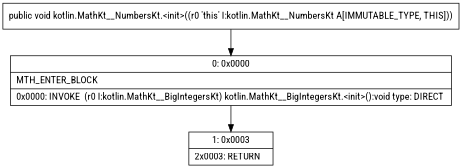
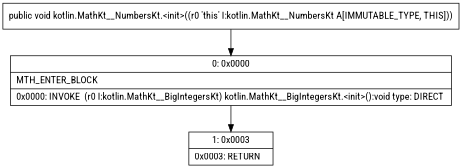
(231, 156) -> (231, 156)
